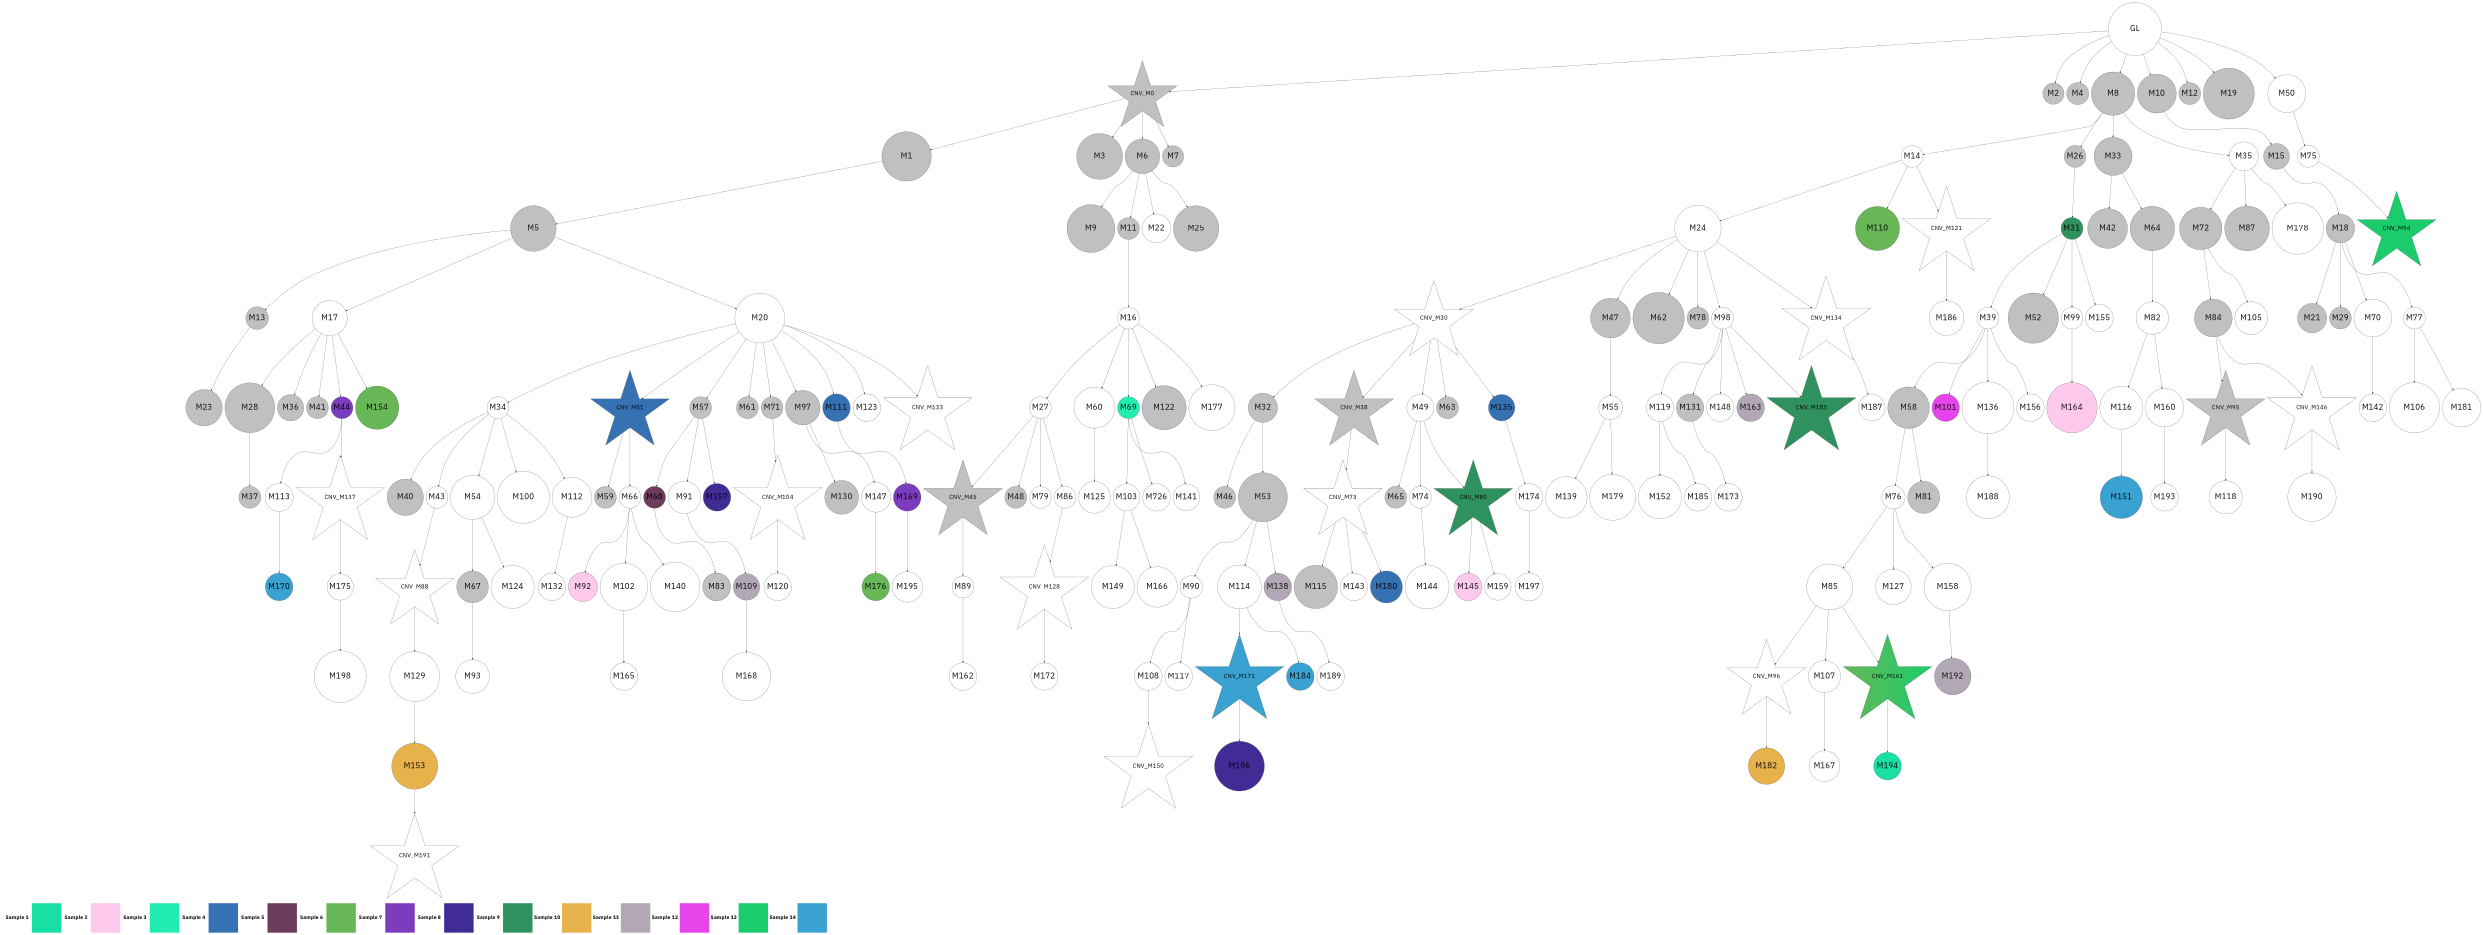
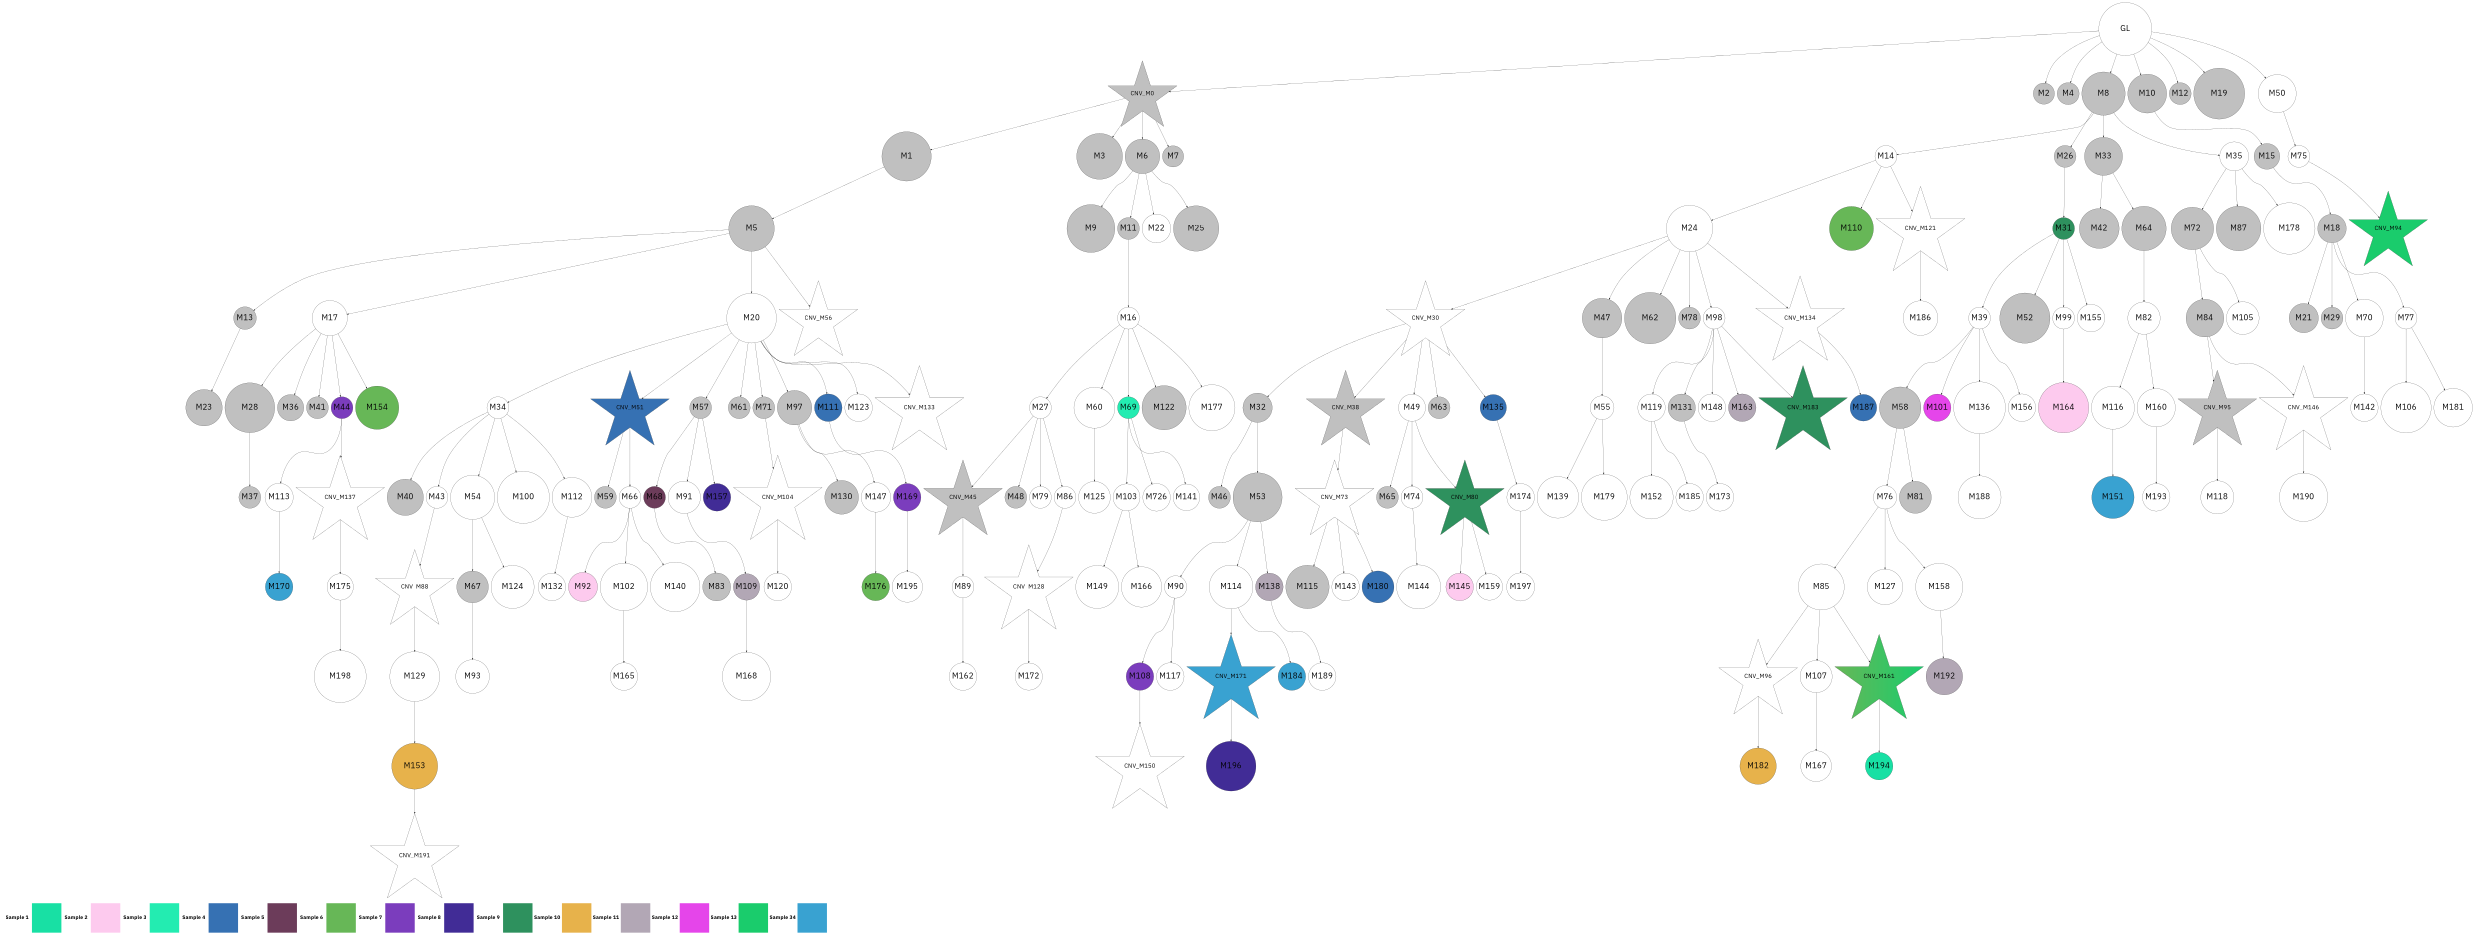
none -> (818, 318)
(1872, 408) -> (1863, 408)
(1148, 677) -> (1140, 677)
(783, 918) -> (783, 918)
